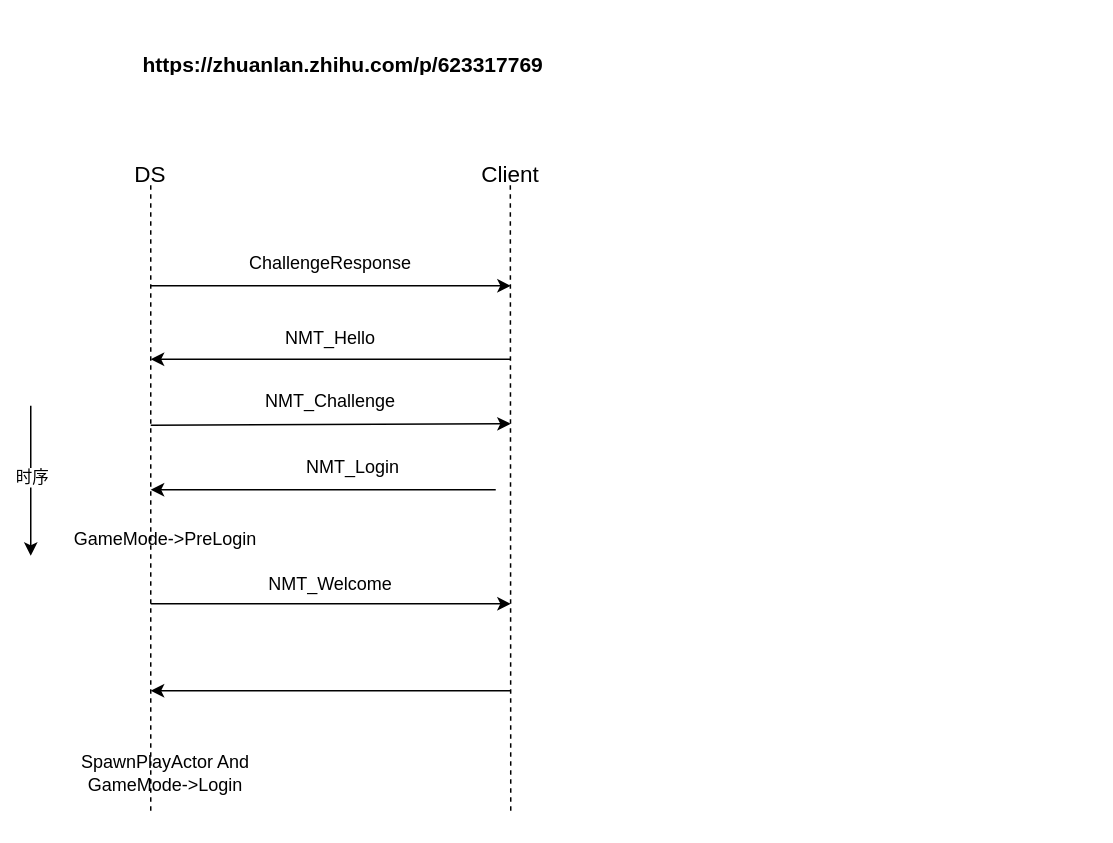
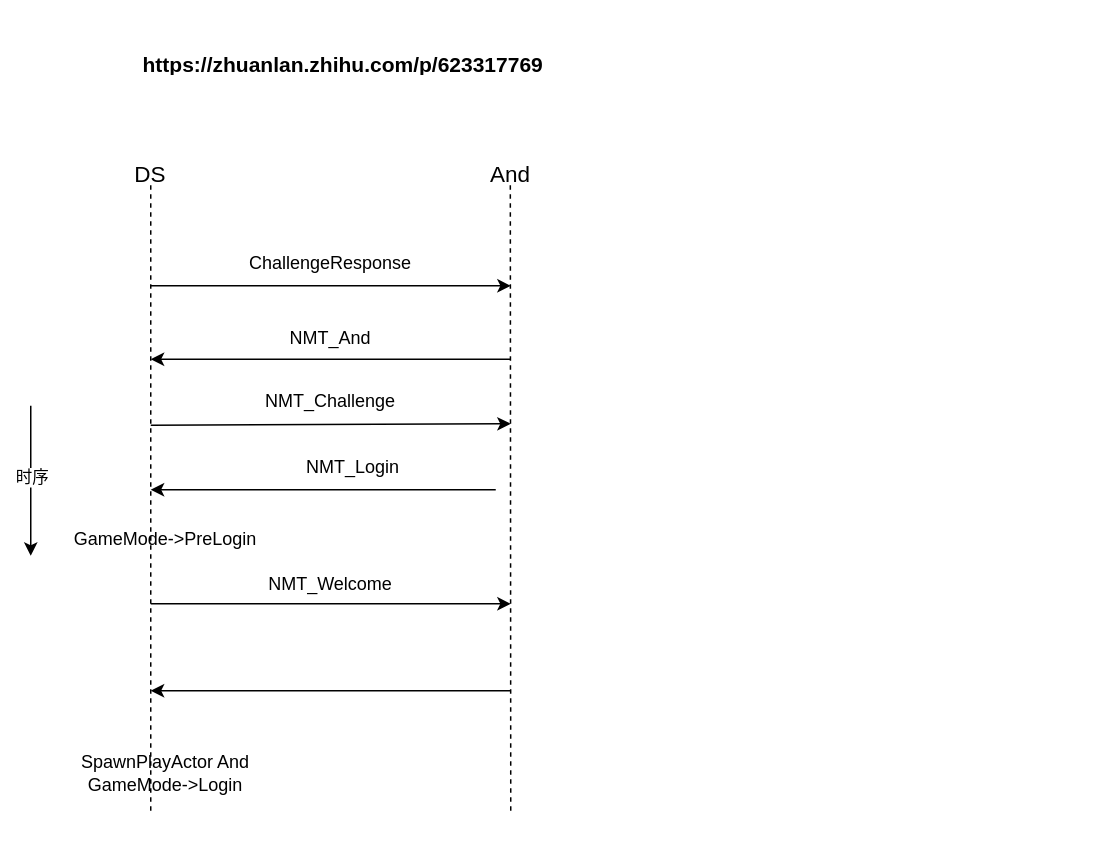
(511, 173) -> (511, 173)
(331, 338) -> (331, 338)
